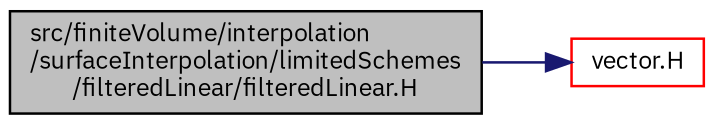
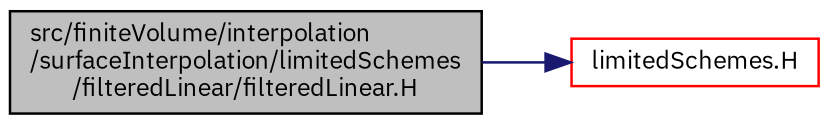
(638, 62) -> (695, 62)
